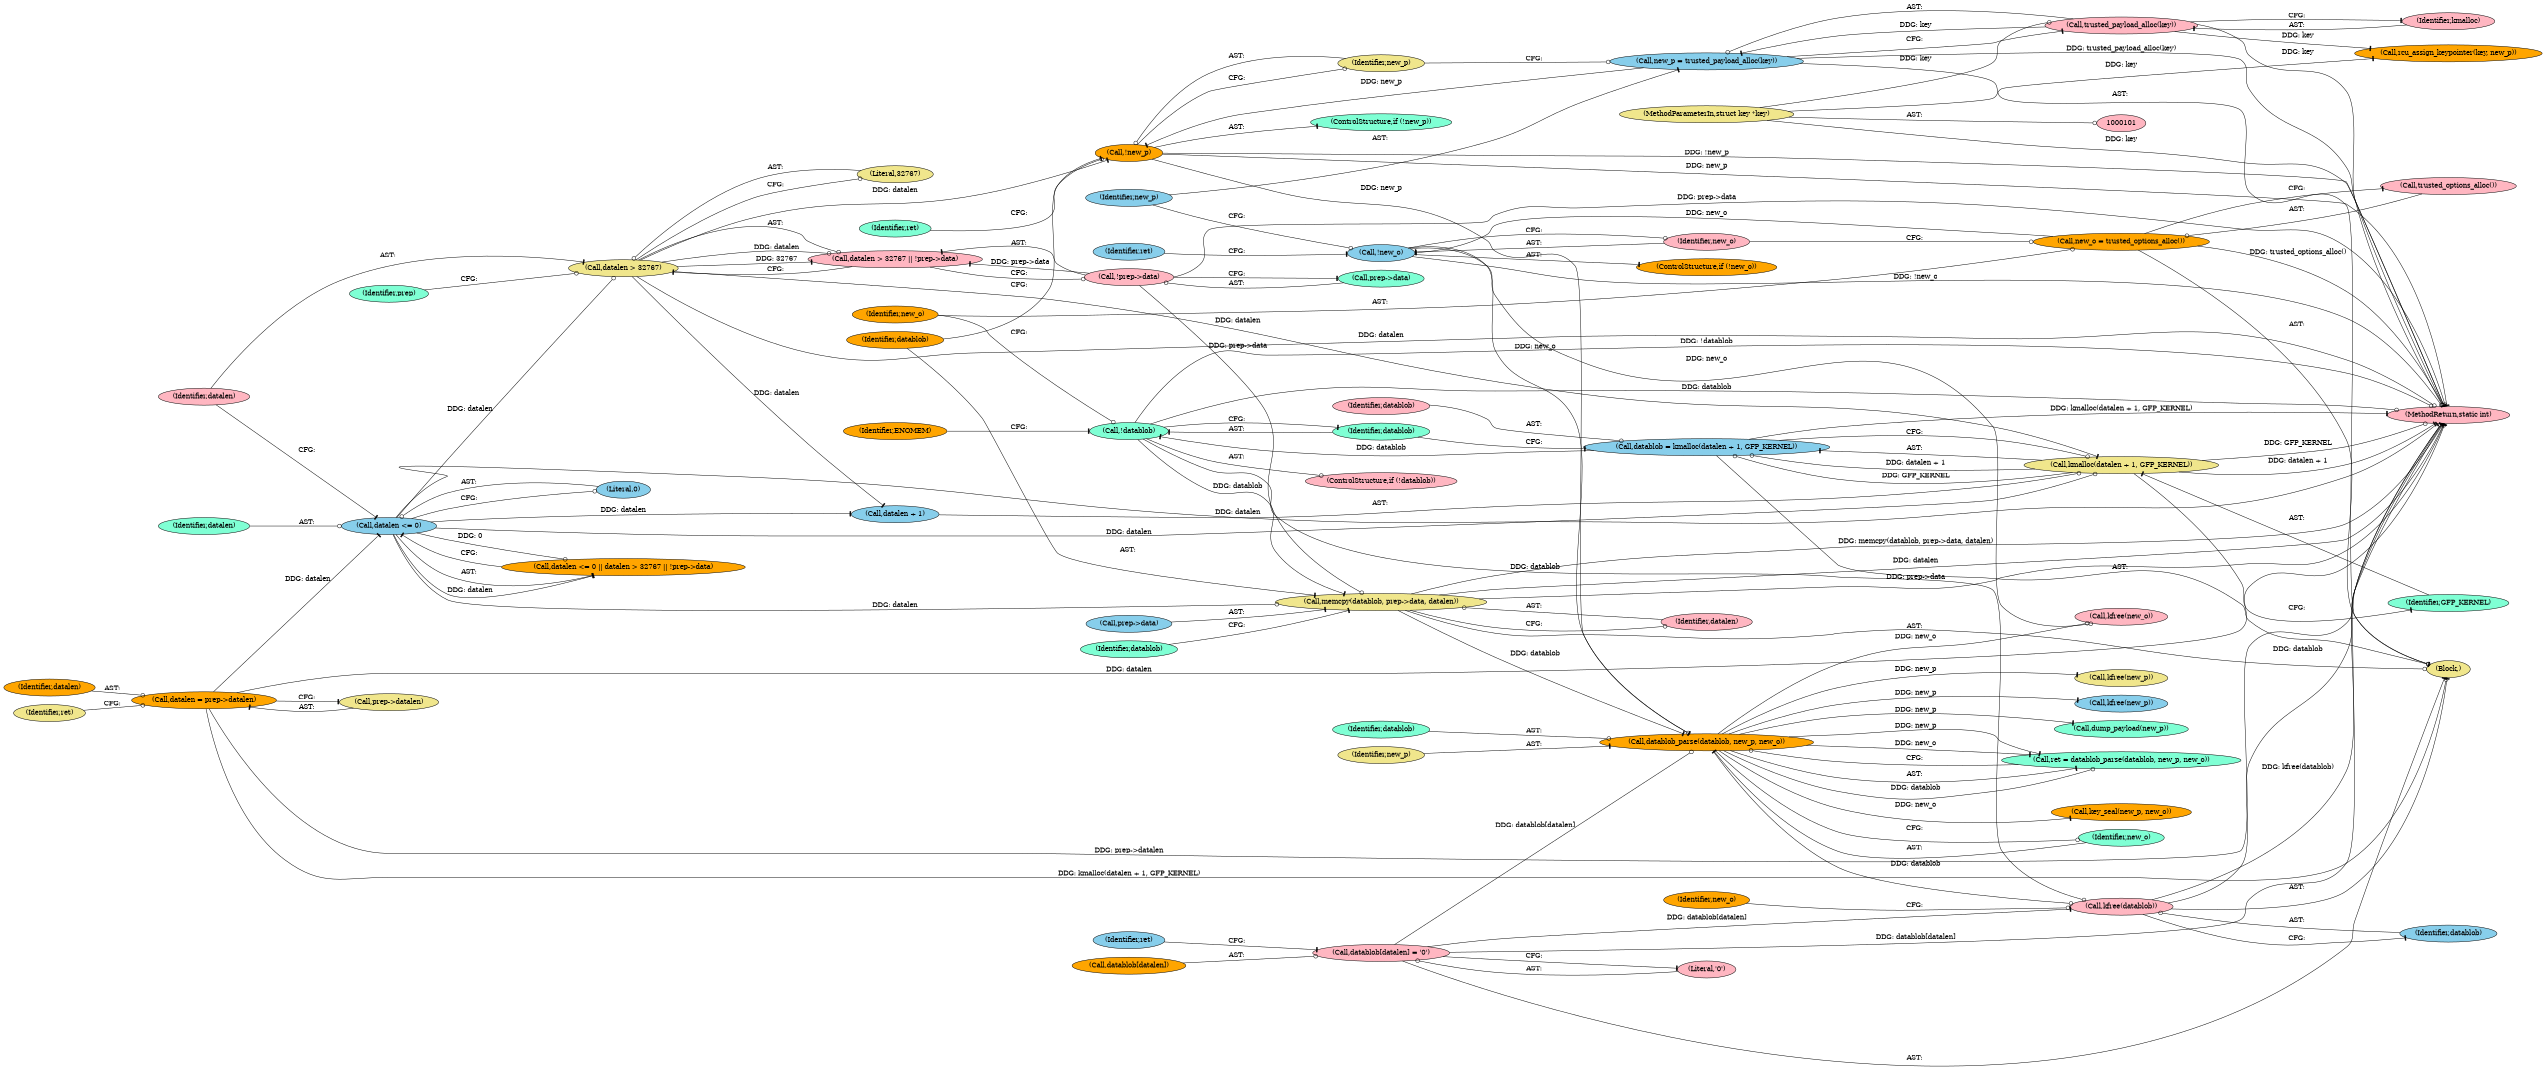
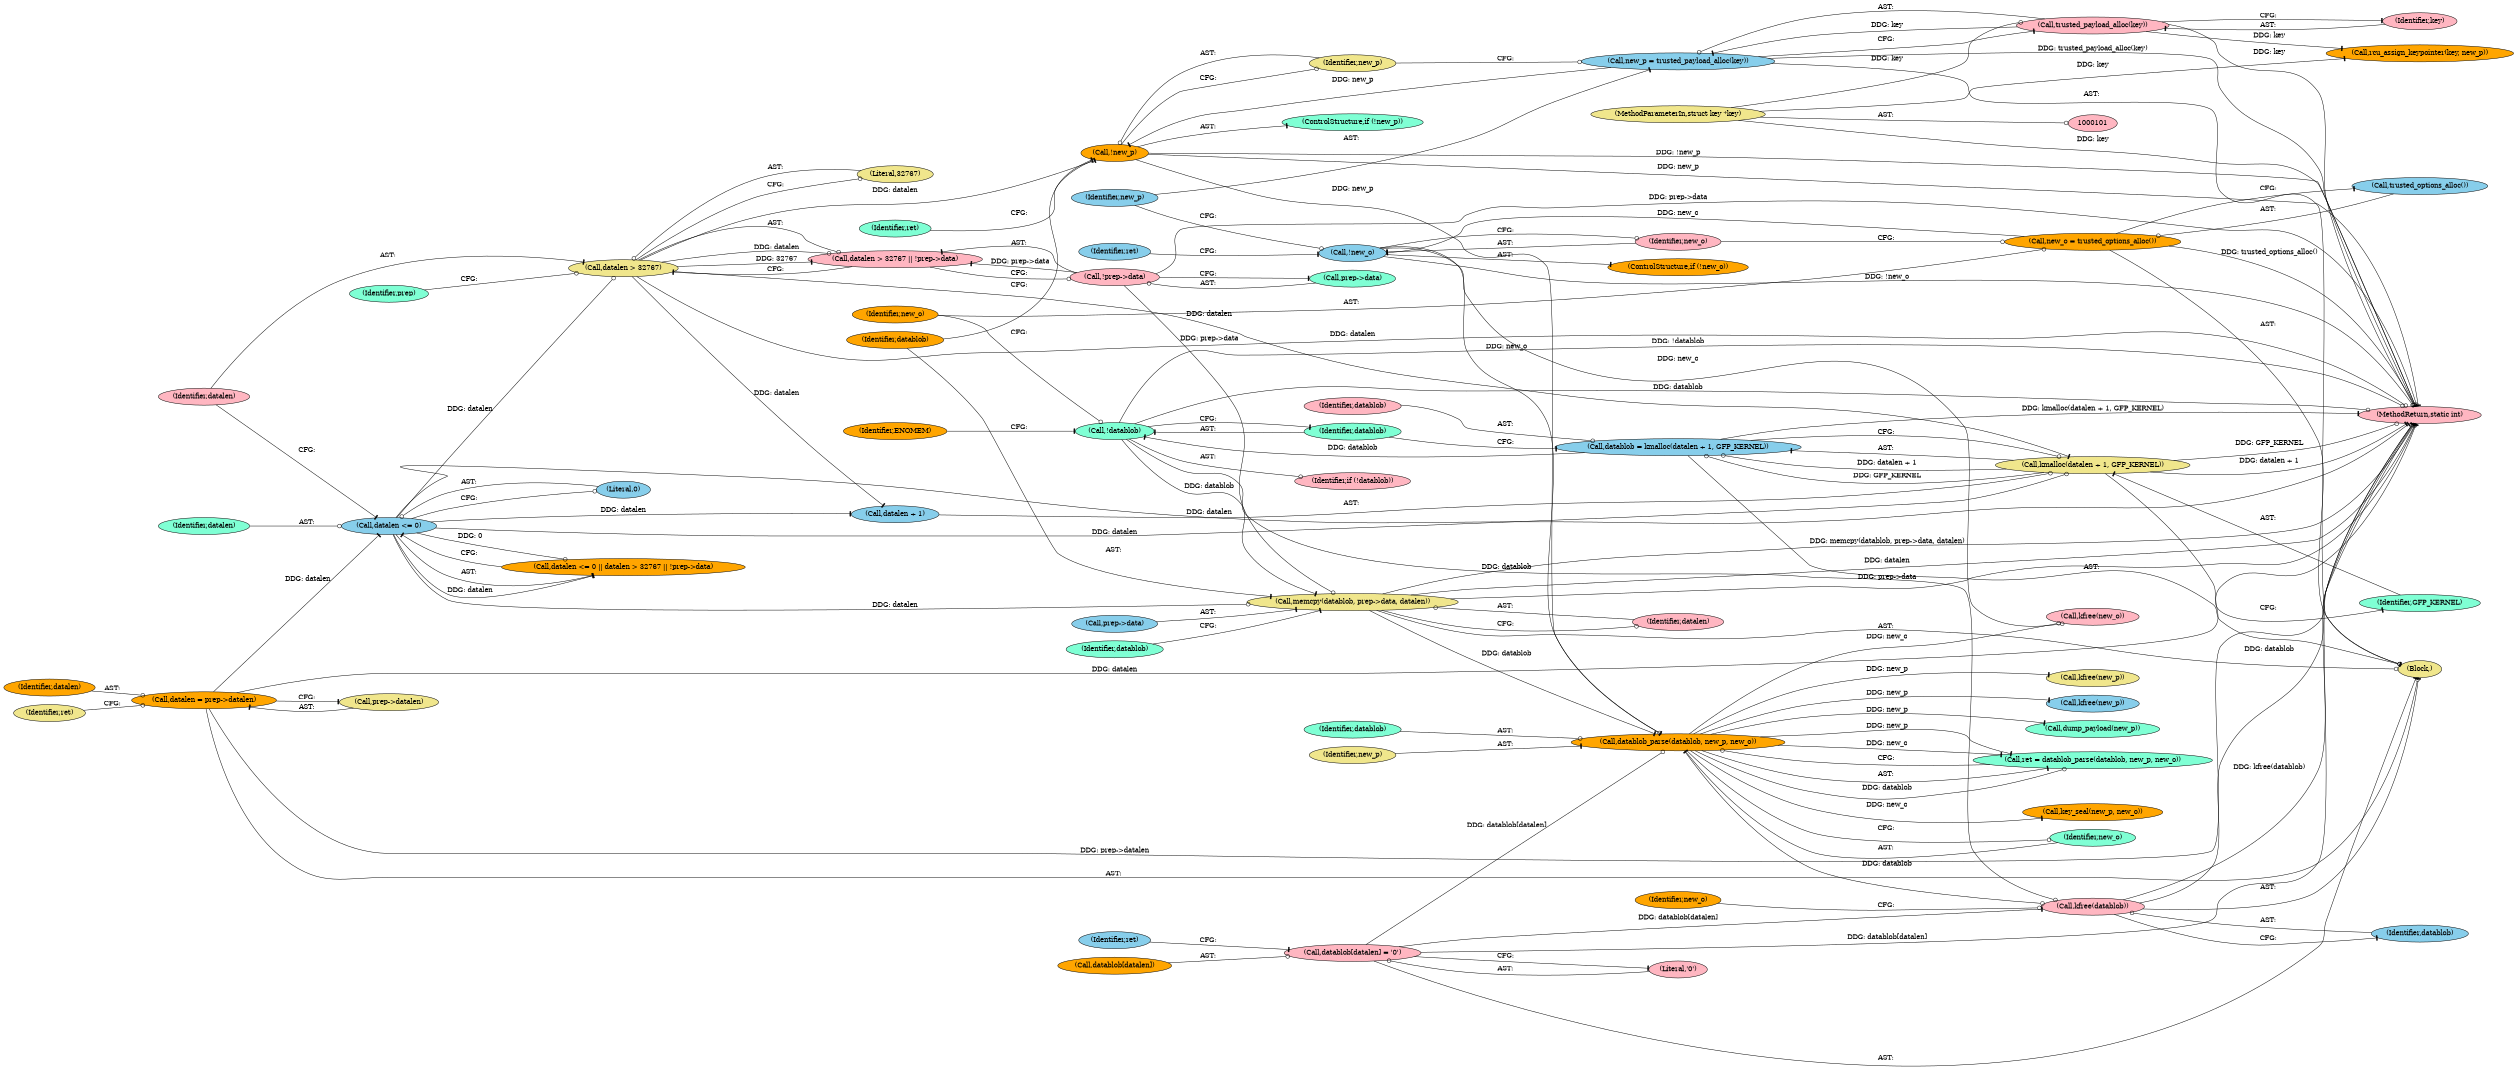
(2448, 21) -> (2420, 21)
(2448, 186) -> (2420, 186)
(1381, 481) -> (1353, 481)
(1129, 874) -> (1115, 874)
